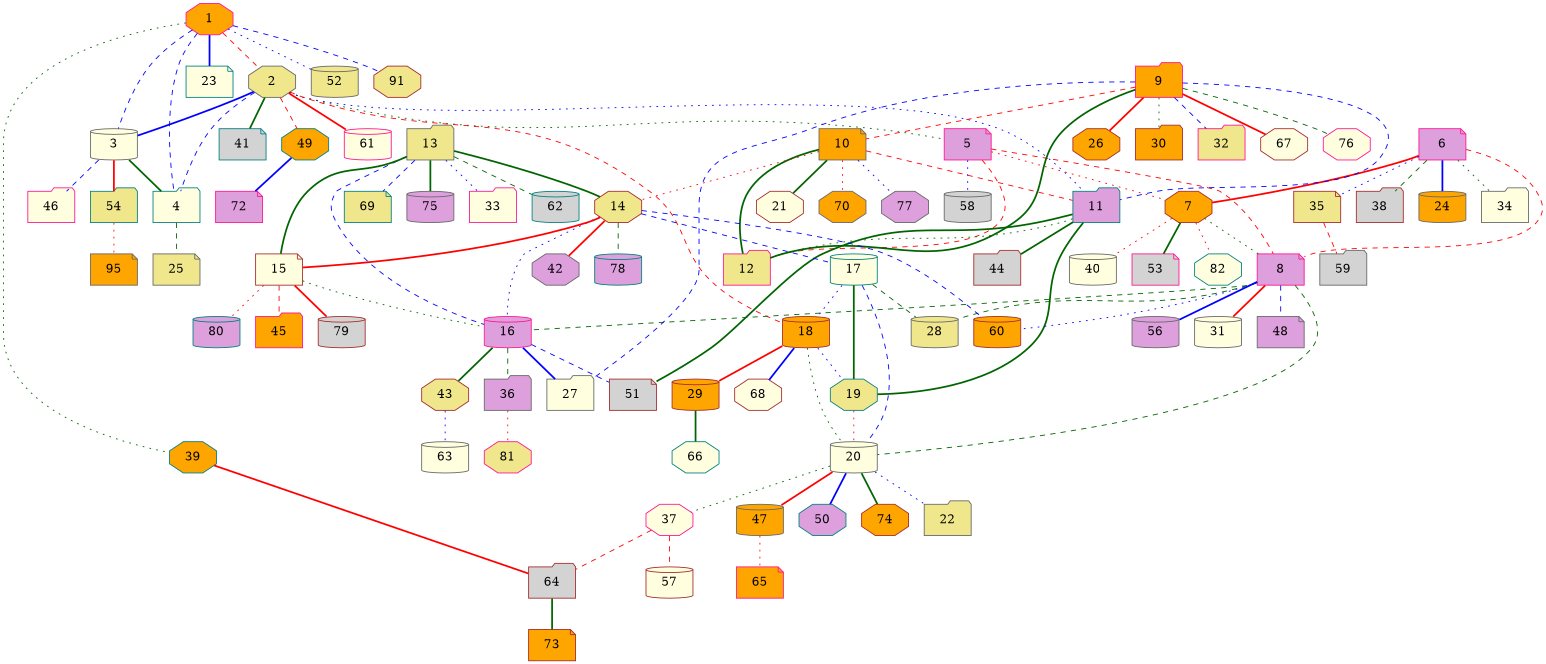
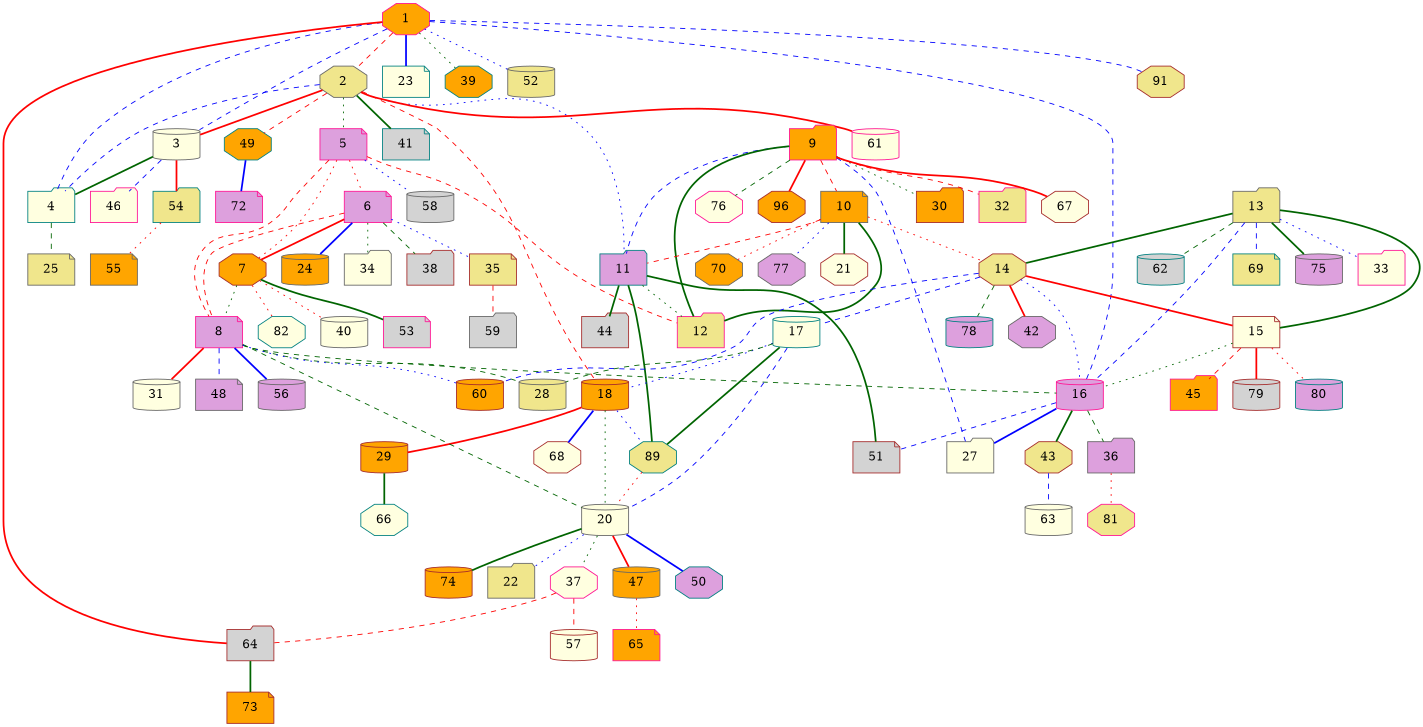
none -> (898, 71)
(1190, 113) -> (937, 181)
(196, 115) -> (261, 112)
(1096, 144) -> (782, 207)
none -> (356, 176)
(114, 270) -> (114, 270)
(854, 395) -> (653, 457)
(445, 426) -> (1049, 489)
(371, 519) -> (3, 265)
(885, 520) -> (449, 583)
